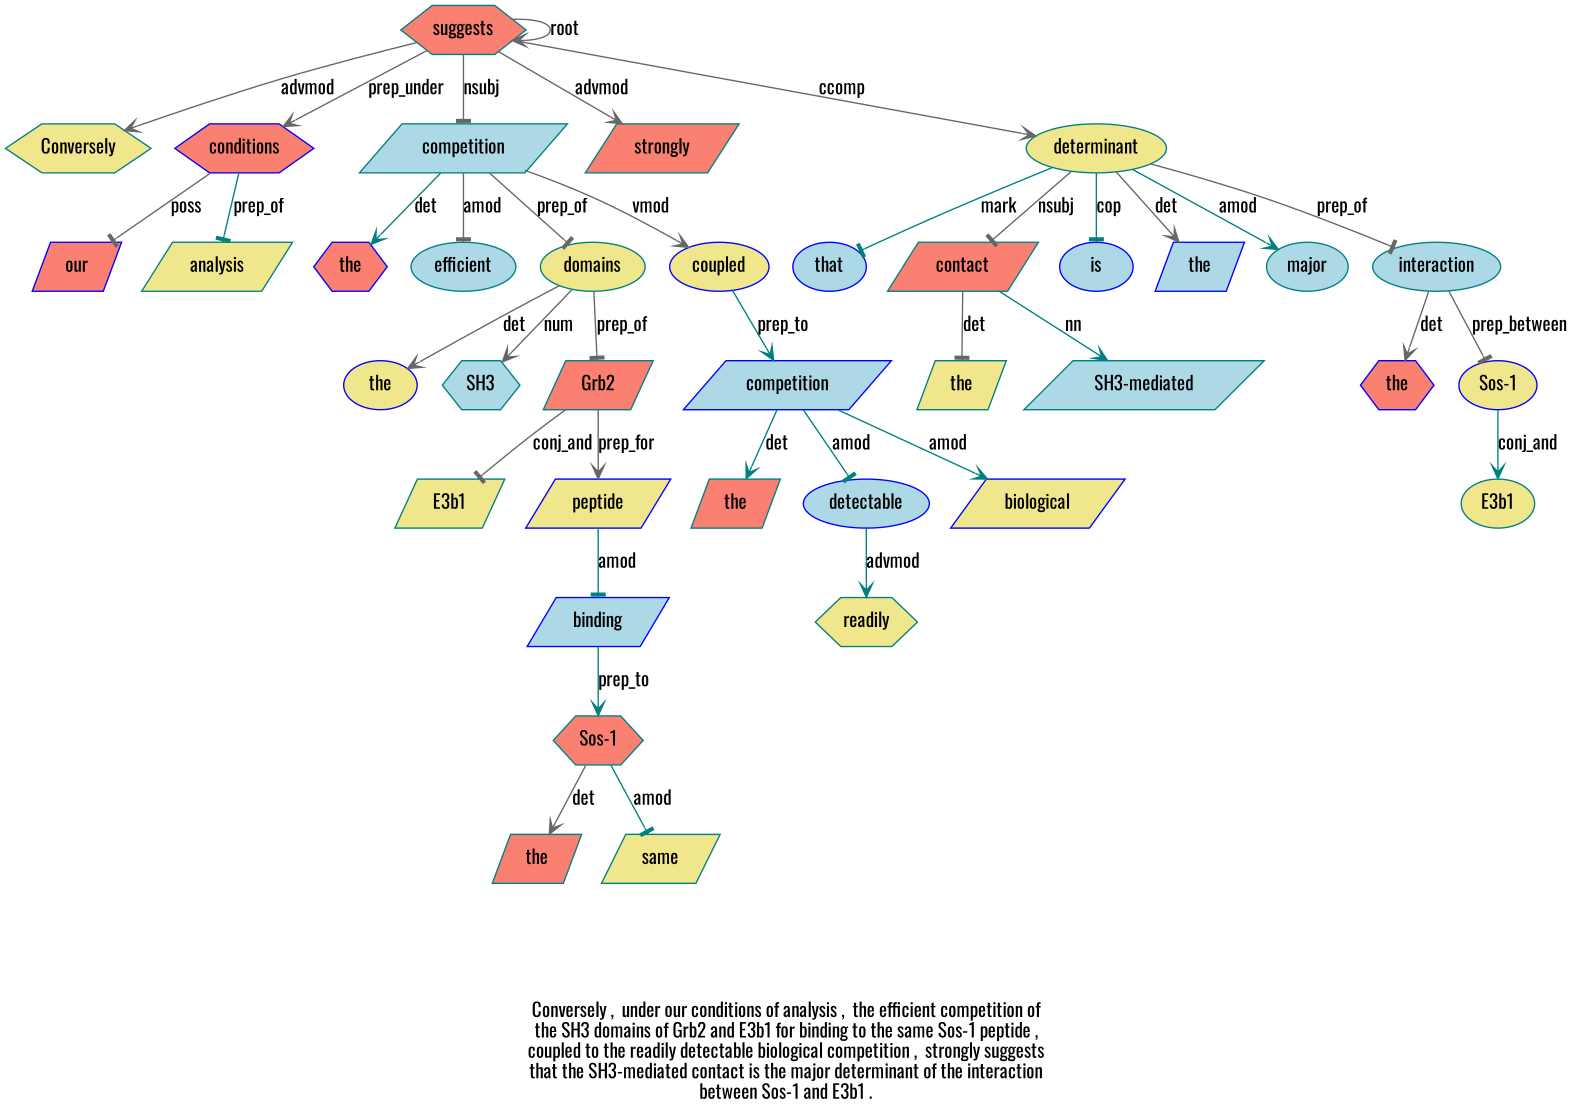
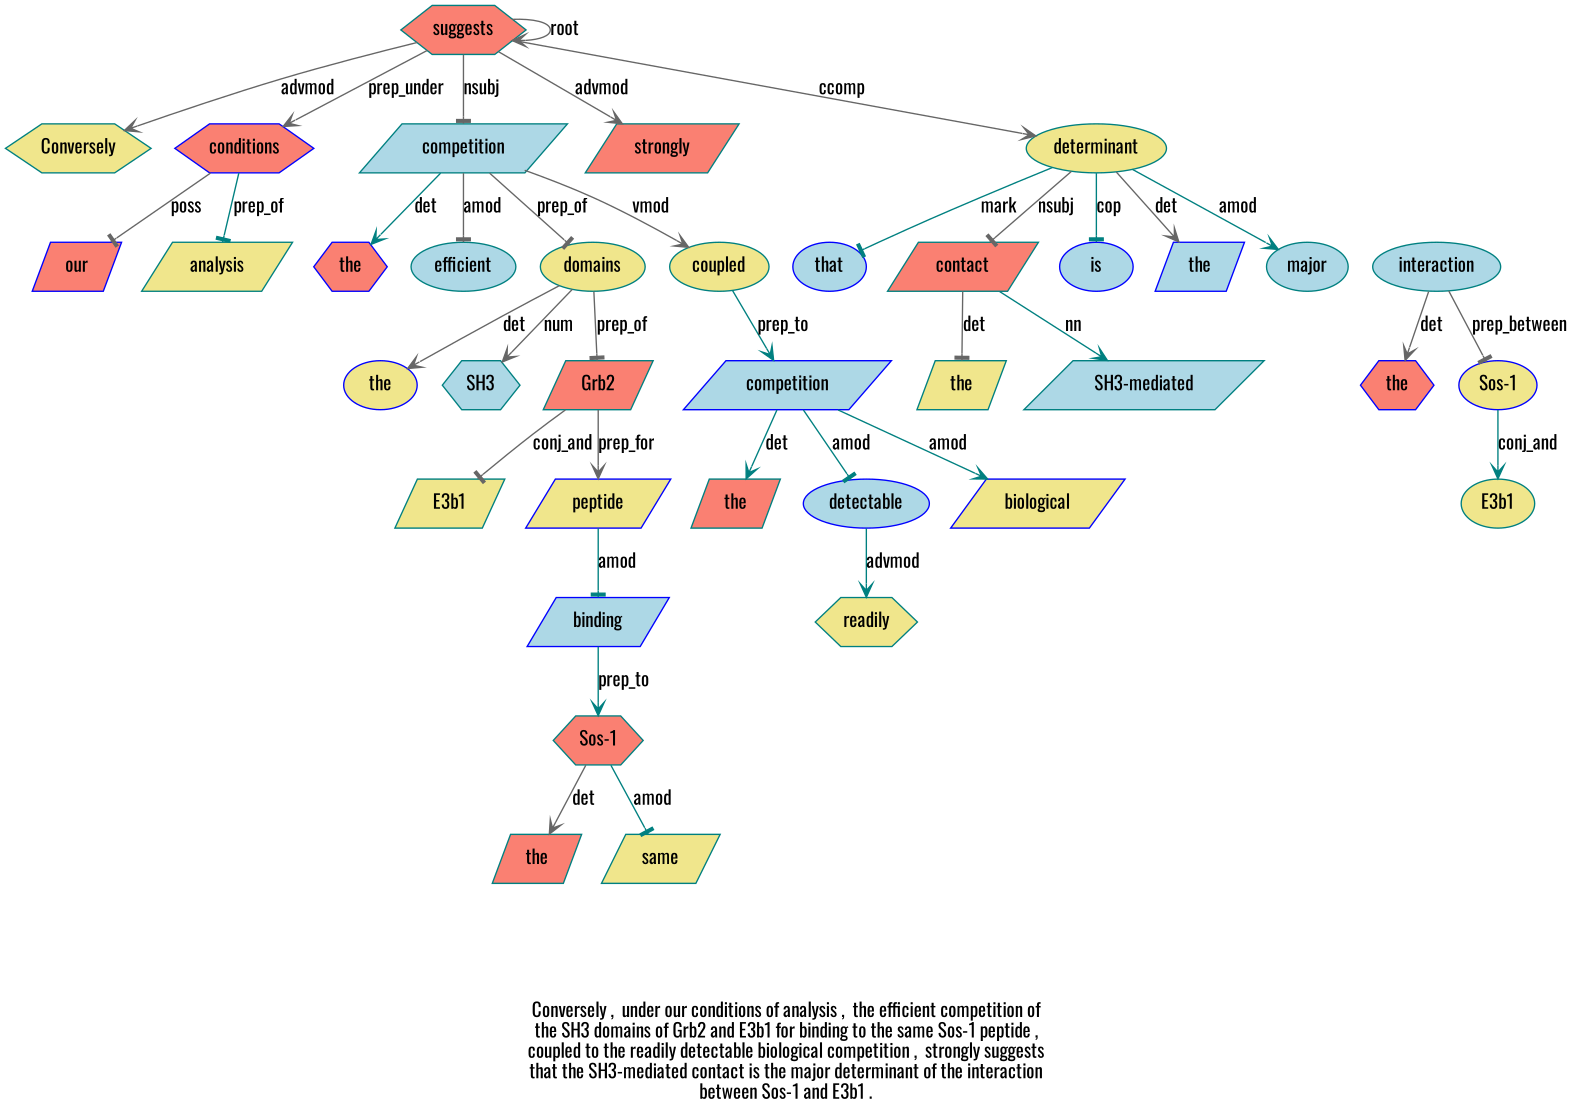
(1271, 200) -> none
(719, 267) -> (719, 267)
